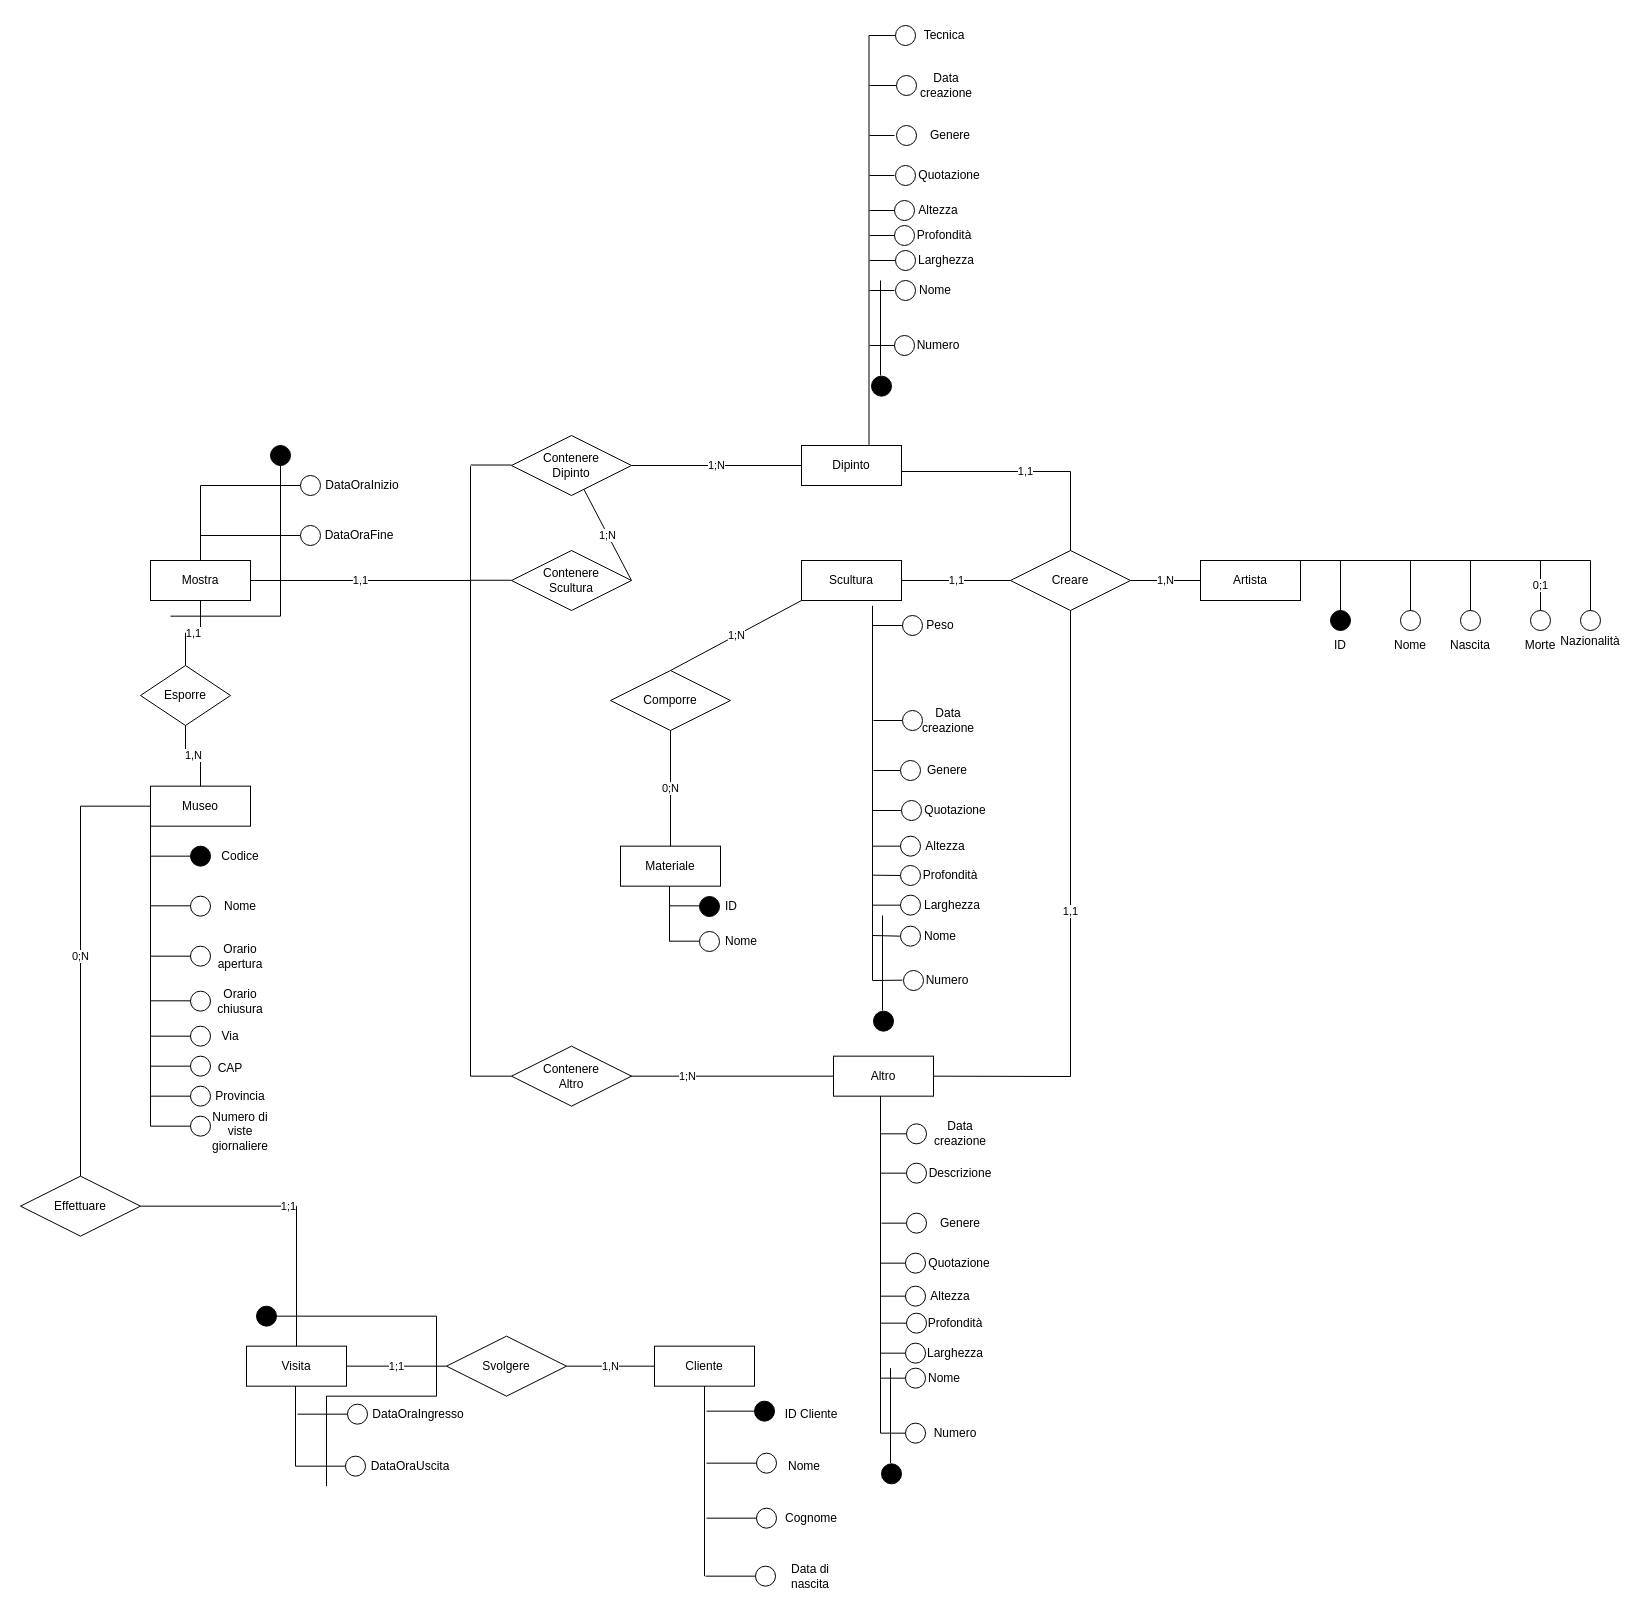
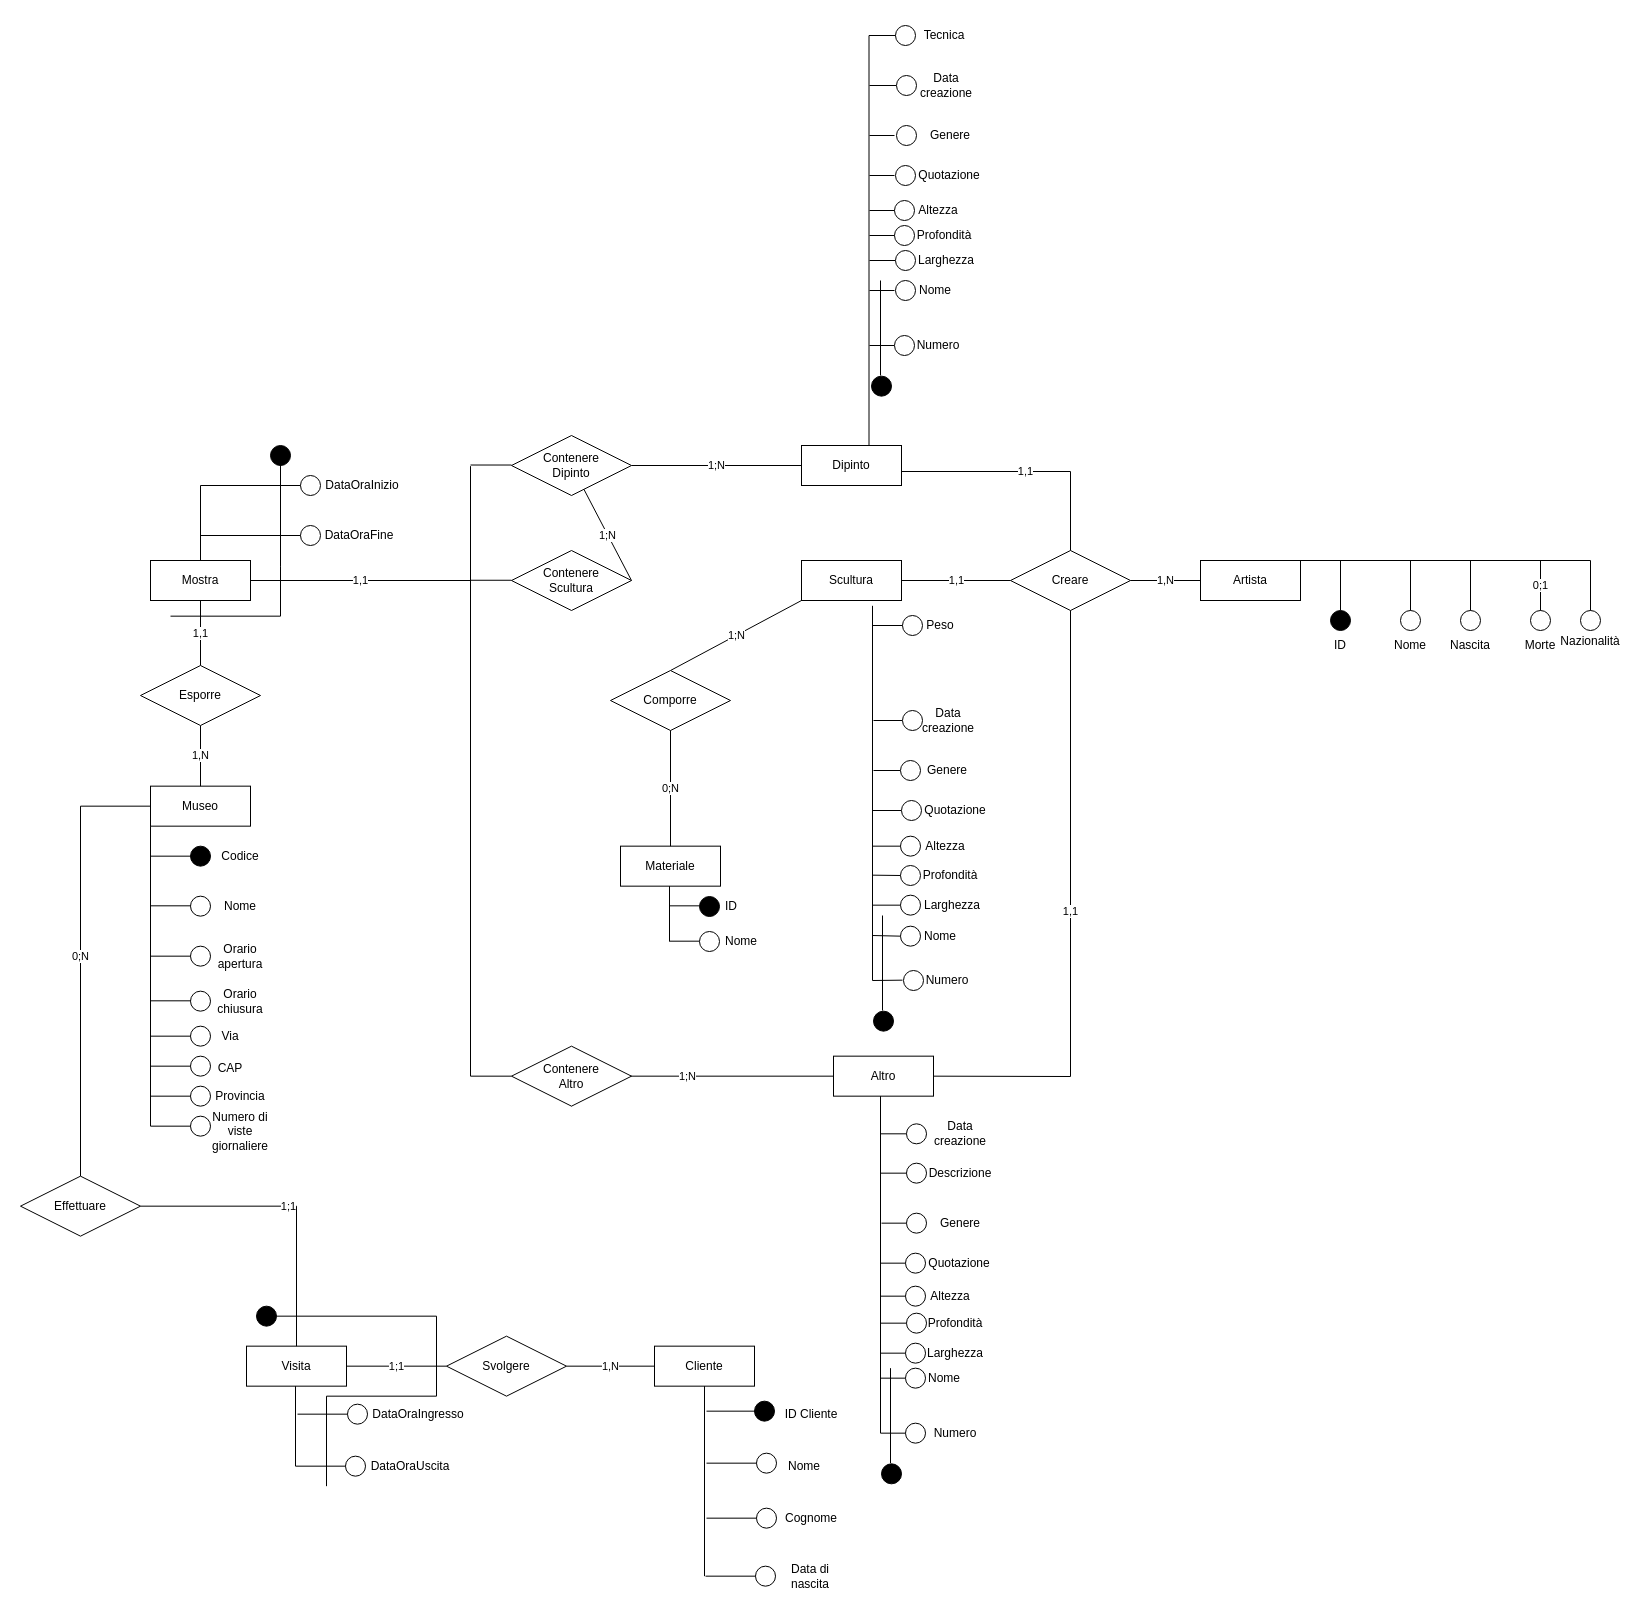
(186, 696) -> (201, 696)
